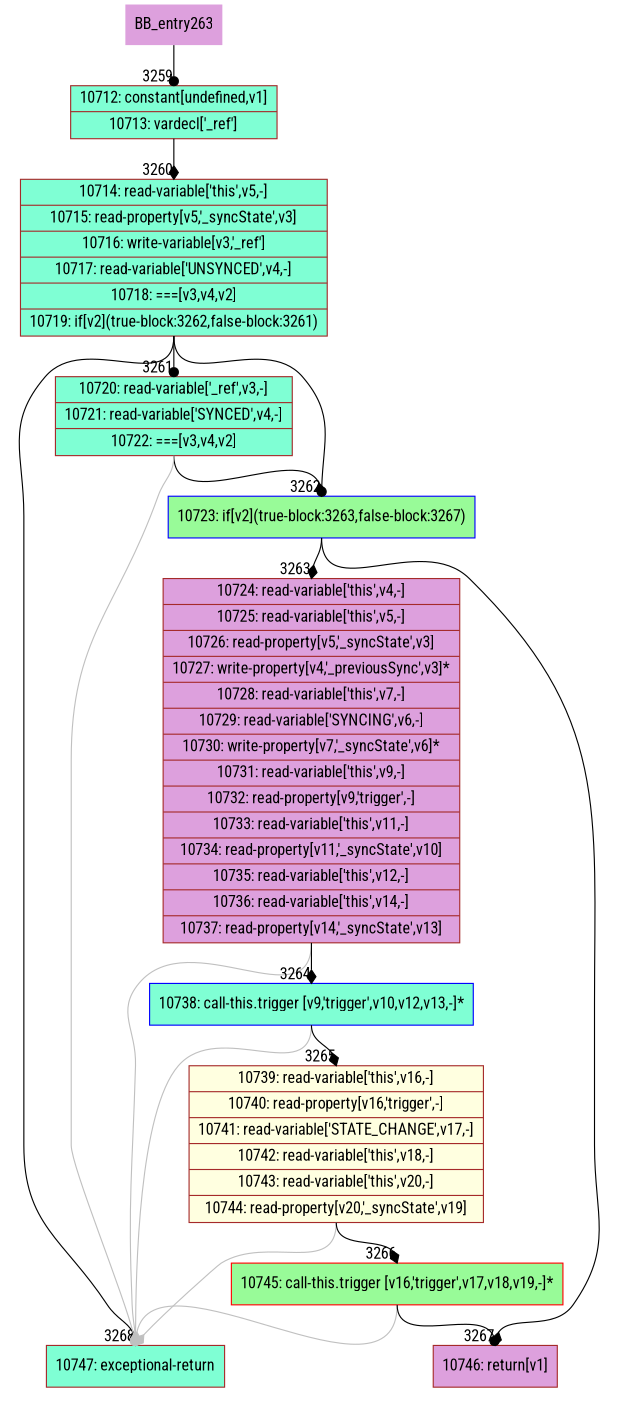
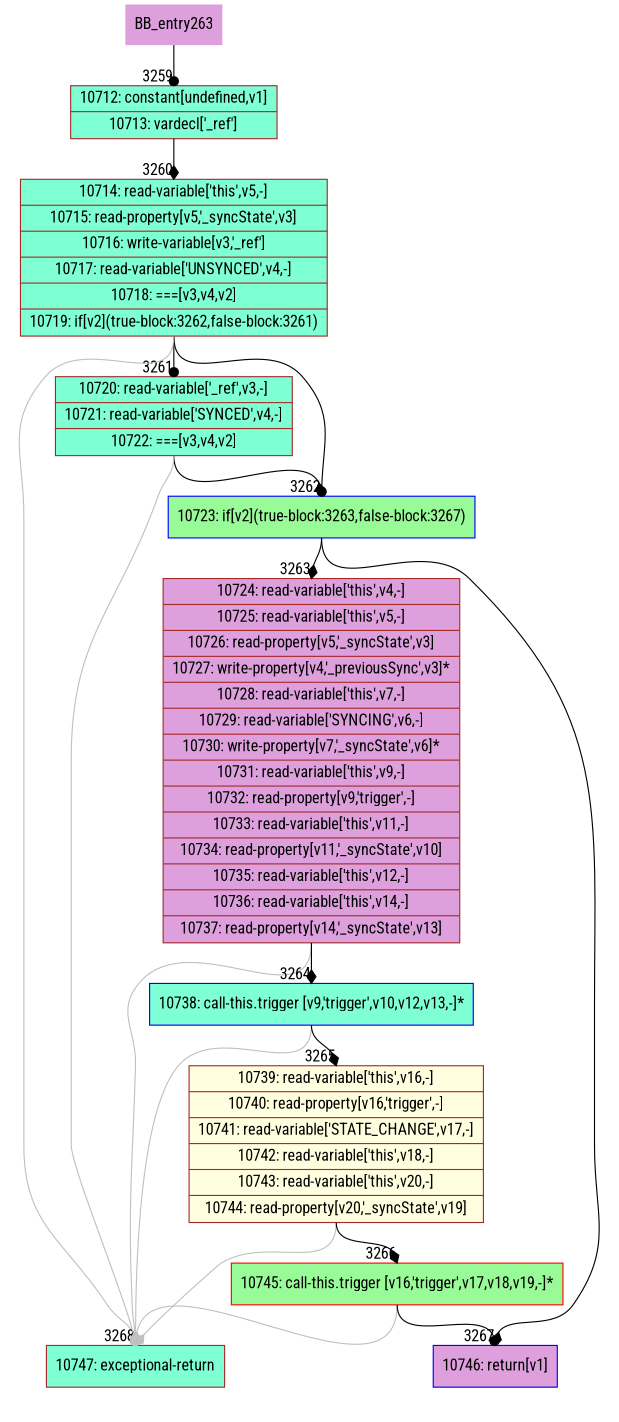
(24, 794) -> (24, 794)
(495, 1366) -> (495, 1366)
